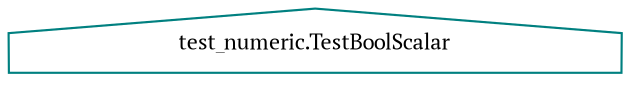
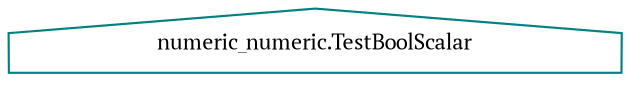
(315, 44) -> (315, 44)
